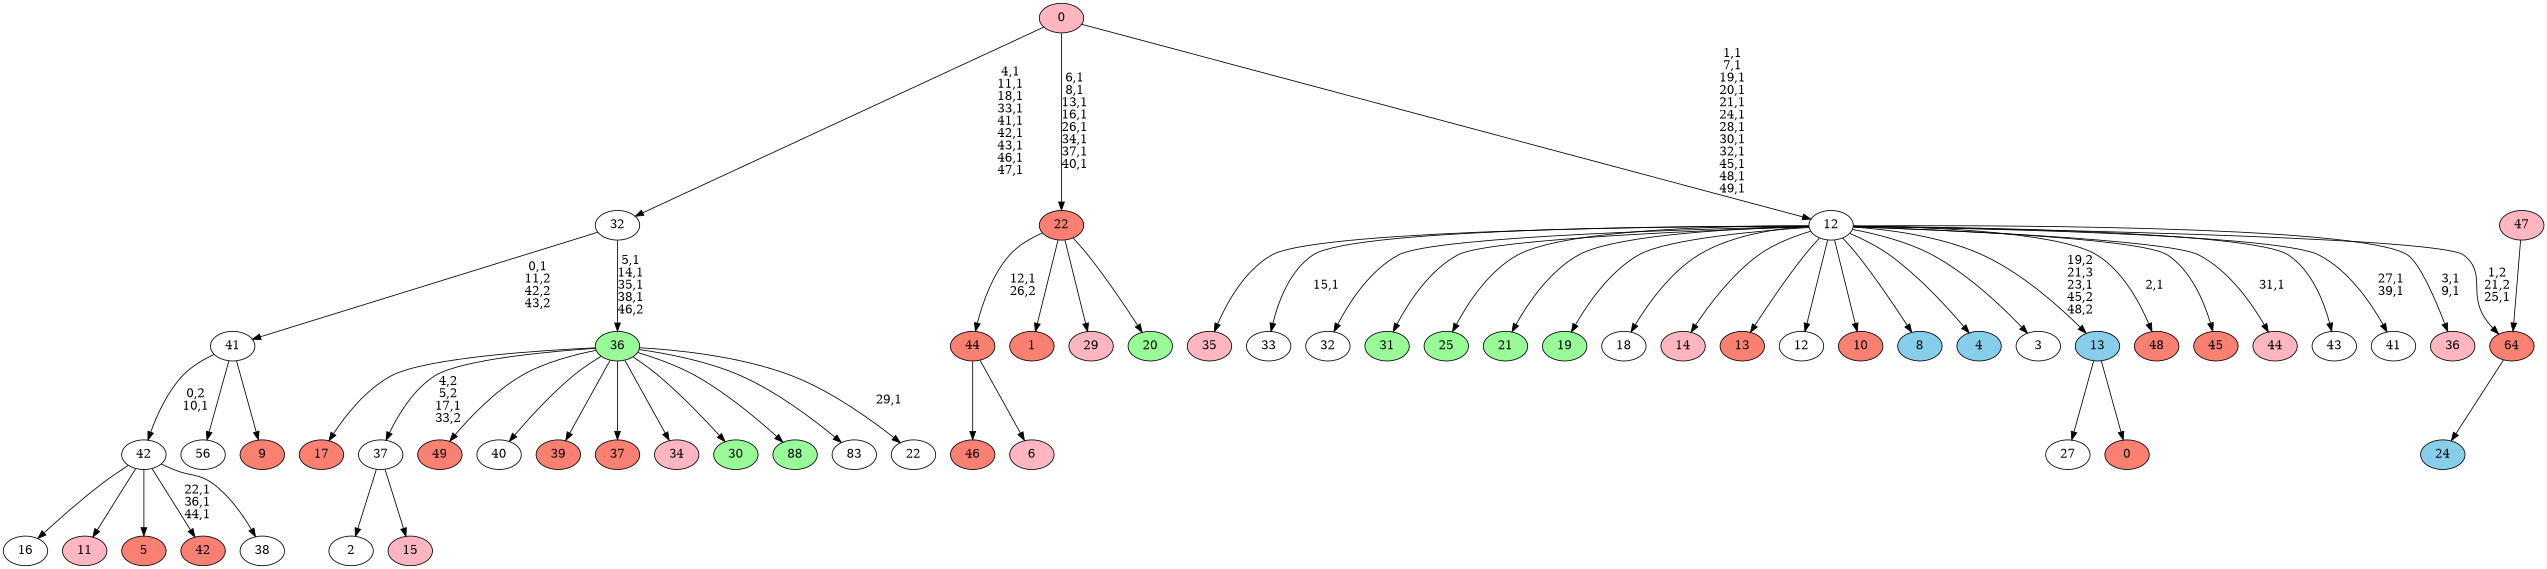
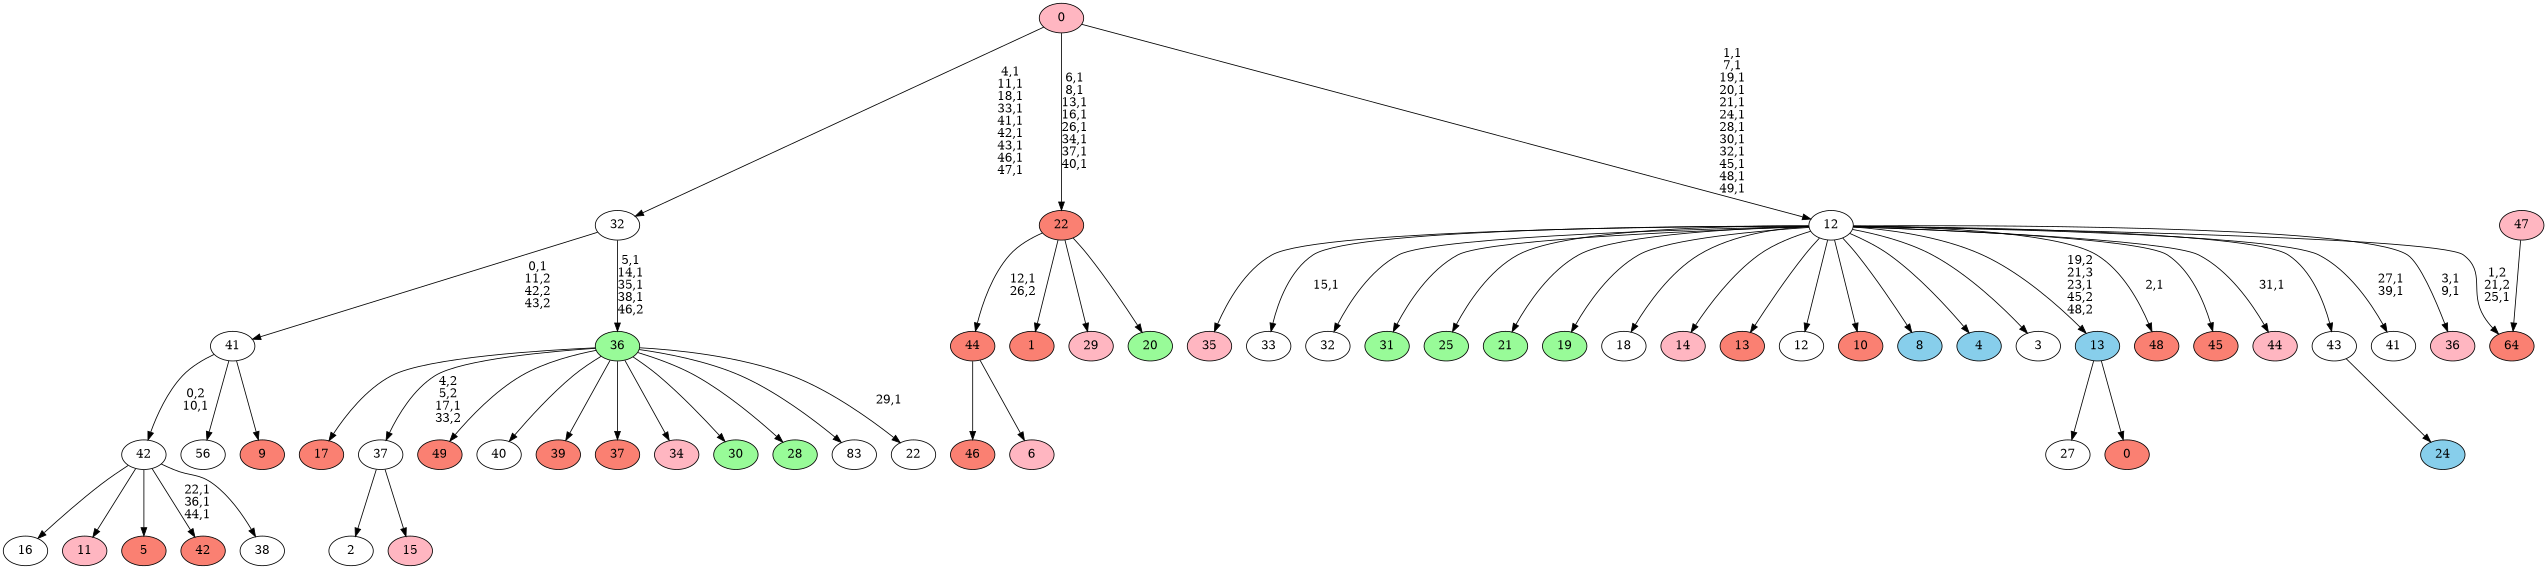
(2480, 397) -> (2385, 397)
(795, 455) -> (795, 455)
